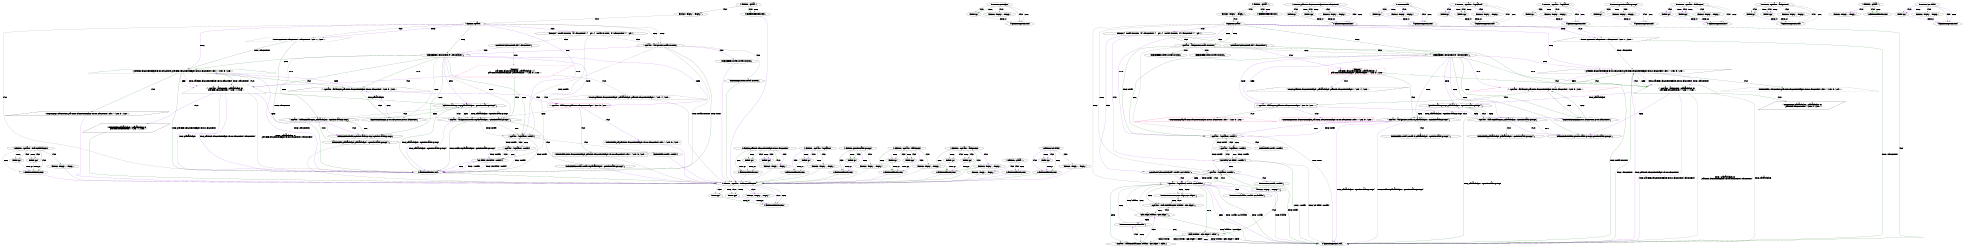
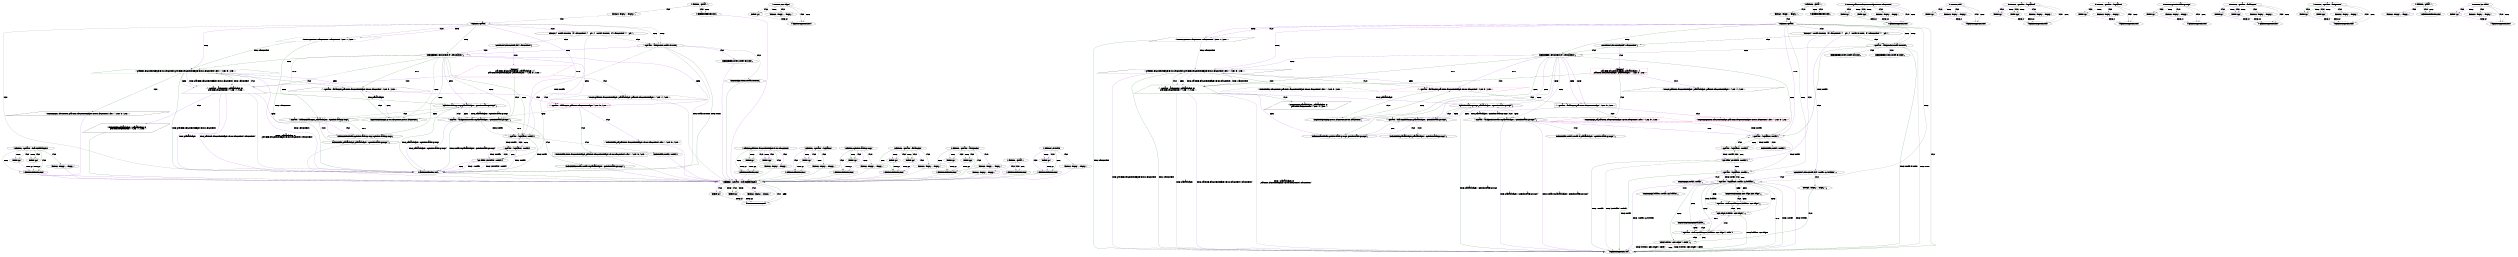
(1167, 229) -> (1698, 238)
(1164, 239) -> (1695, 238)
